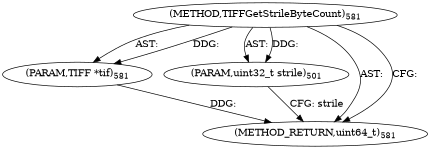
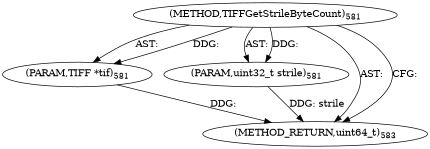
(314, 73) -> (314, 73)
(317, 104) -> (317, 104)
(388, 133) -> (388, 133)
